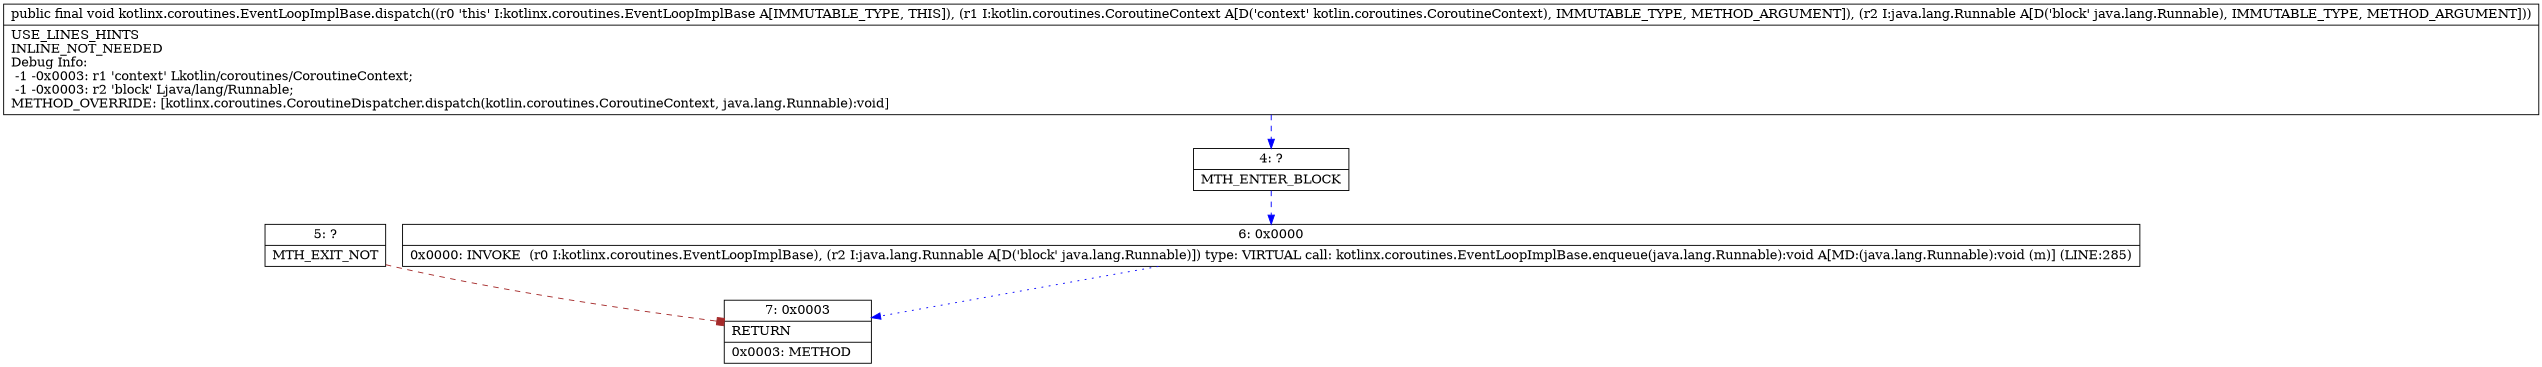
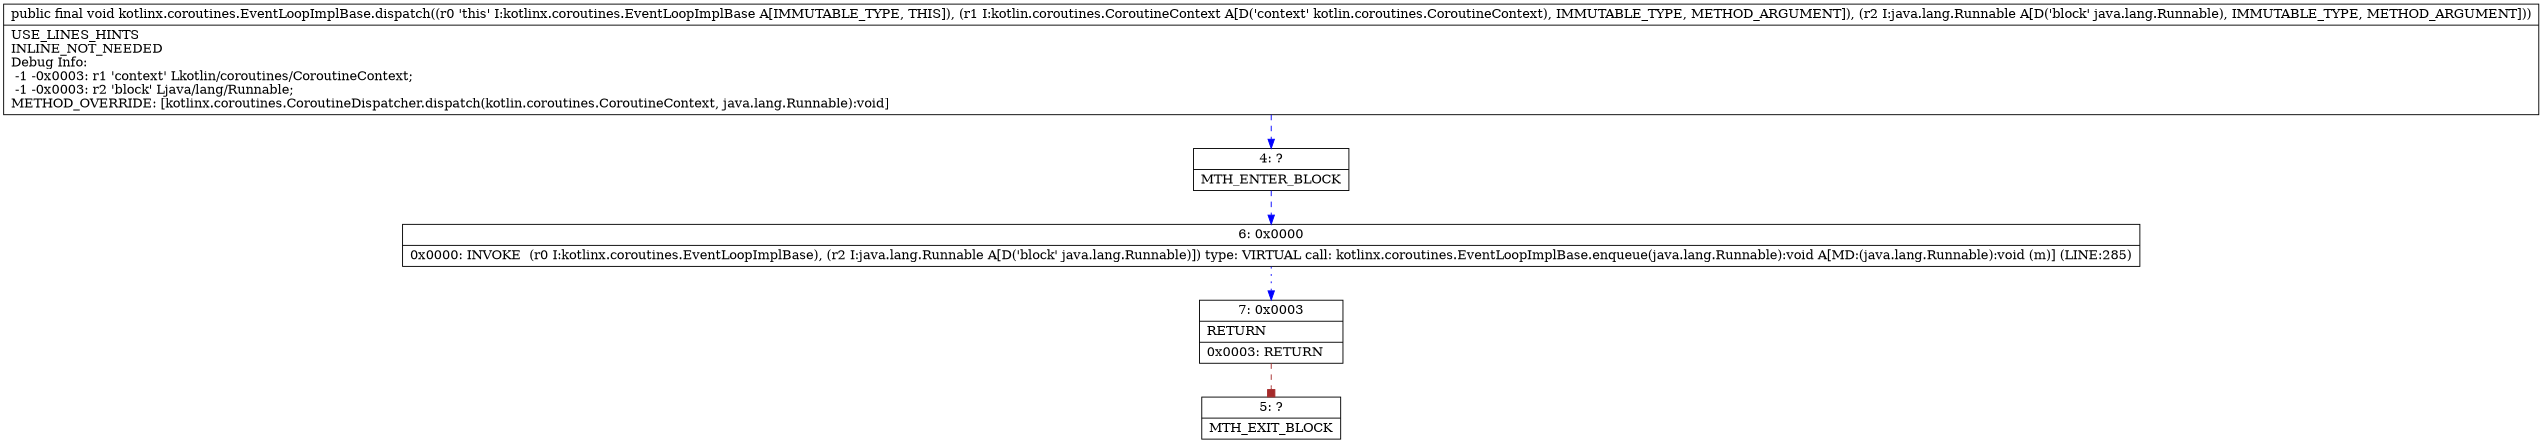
(325, 255) -> (1271, 428)
(550, 297) -> (1271, 376)
(798, 352) -> (1271, 352)
